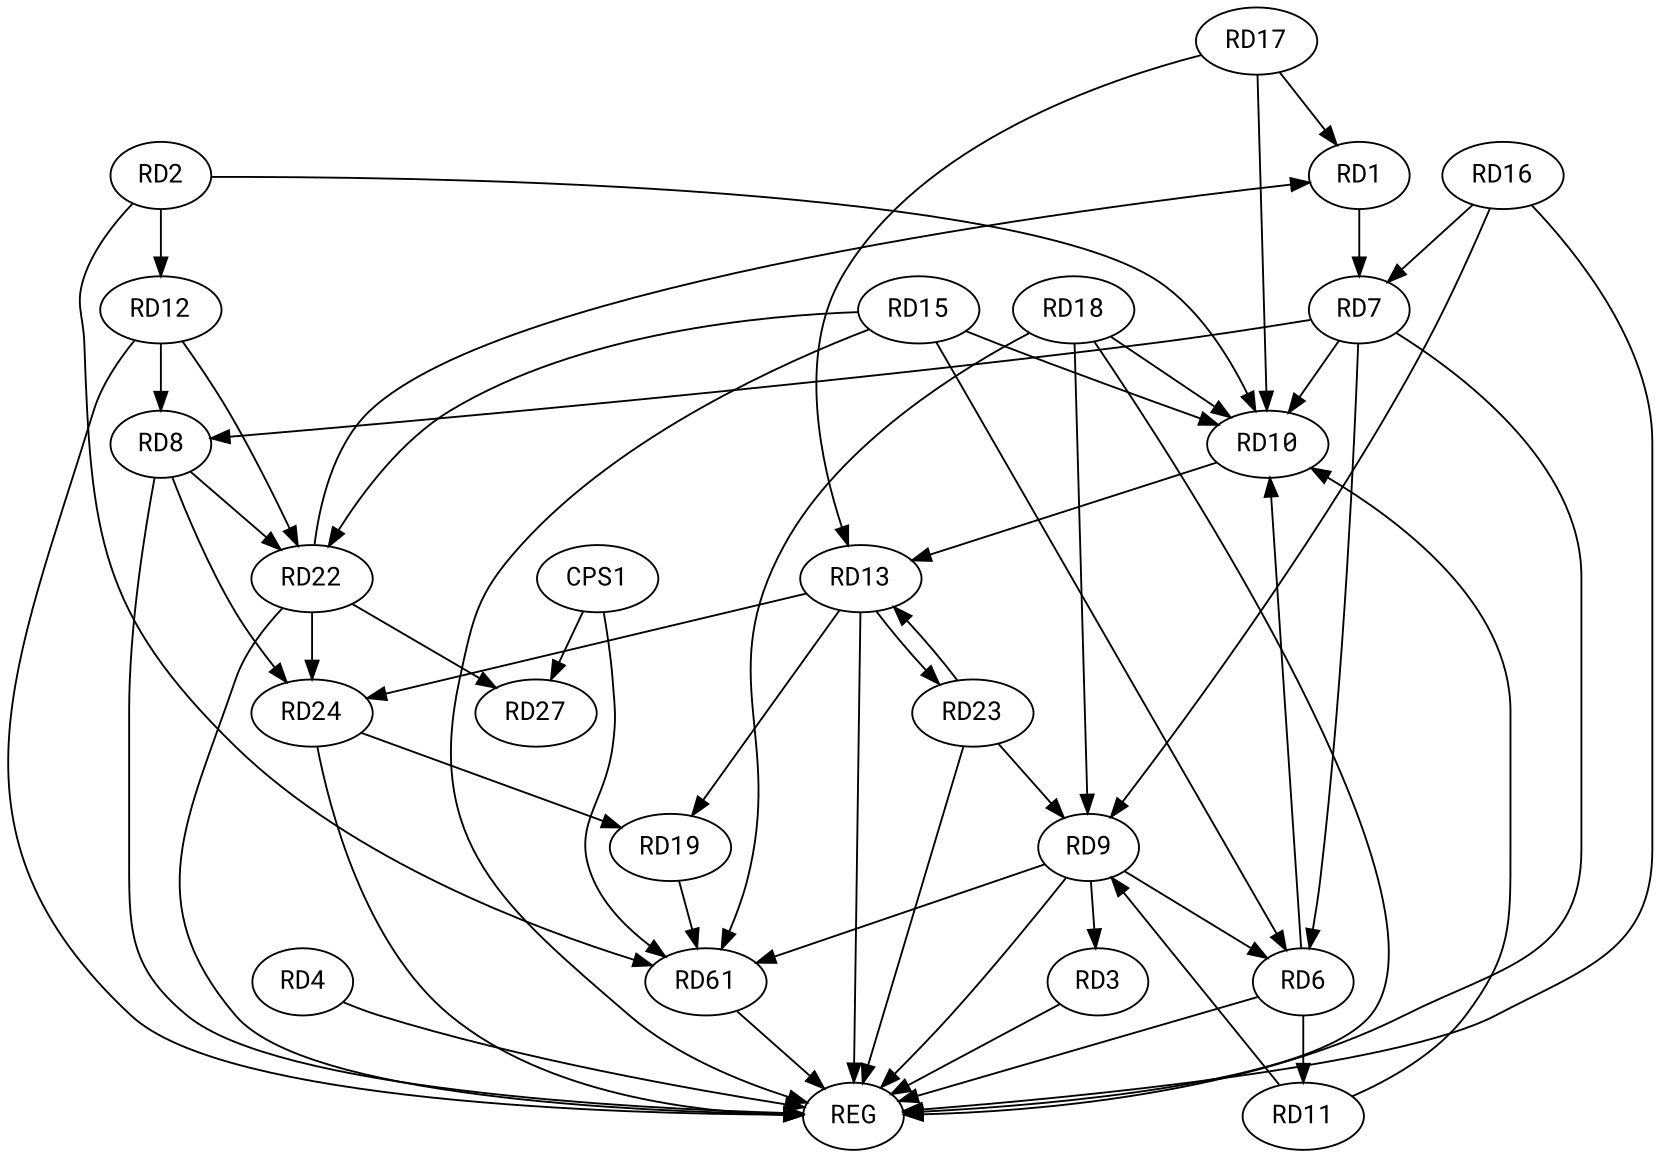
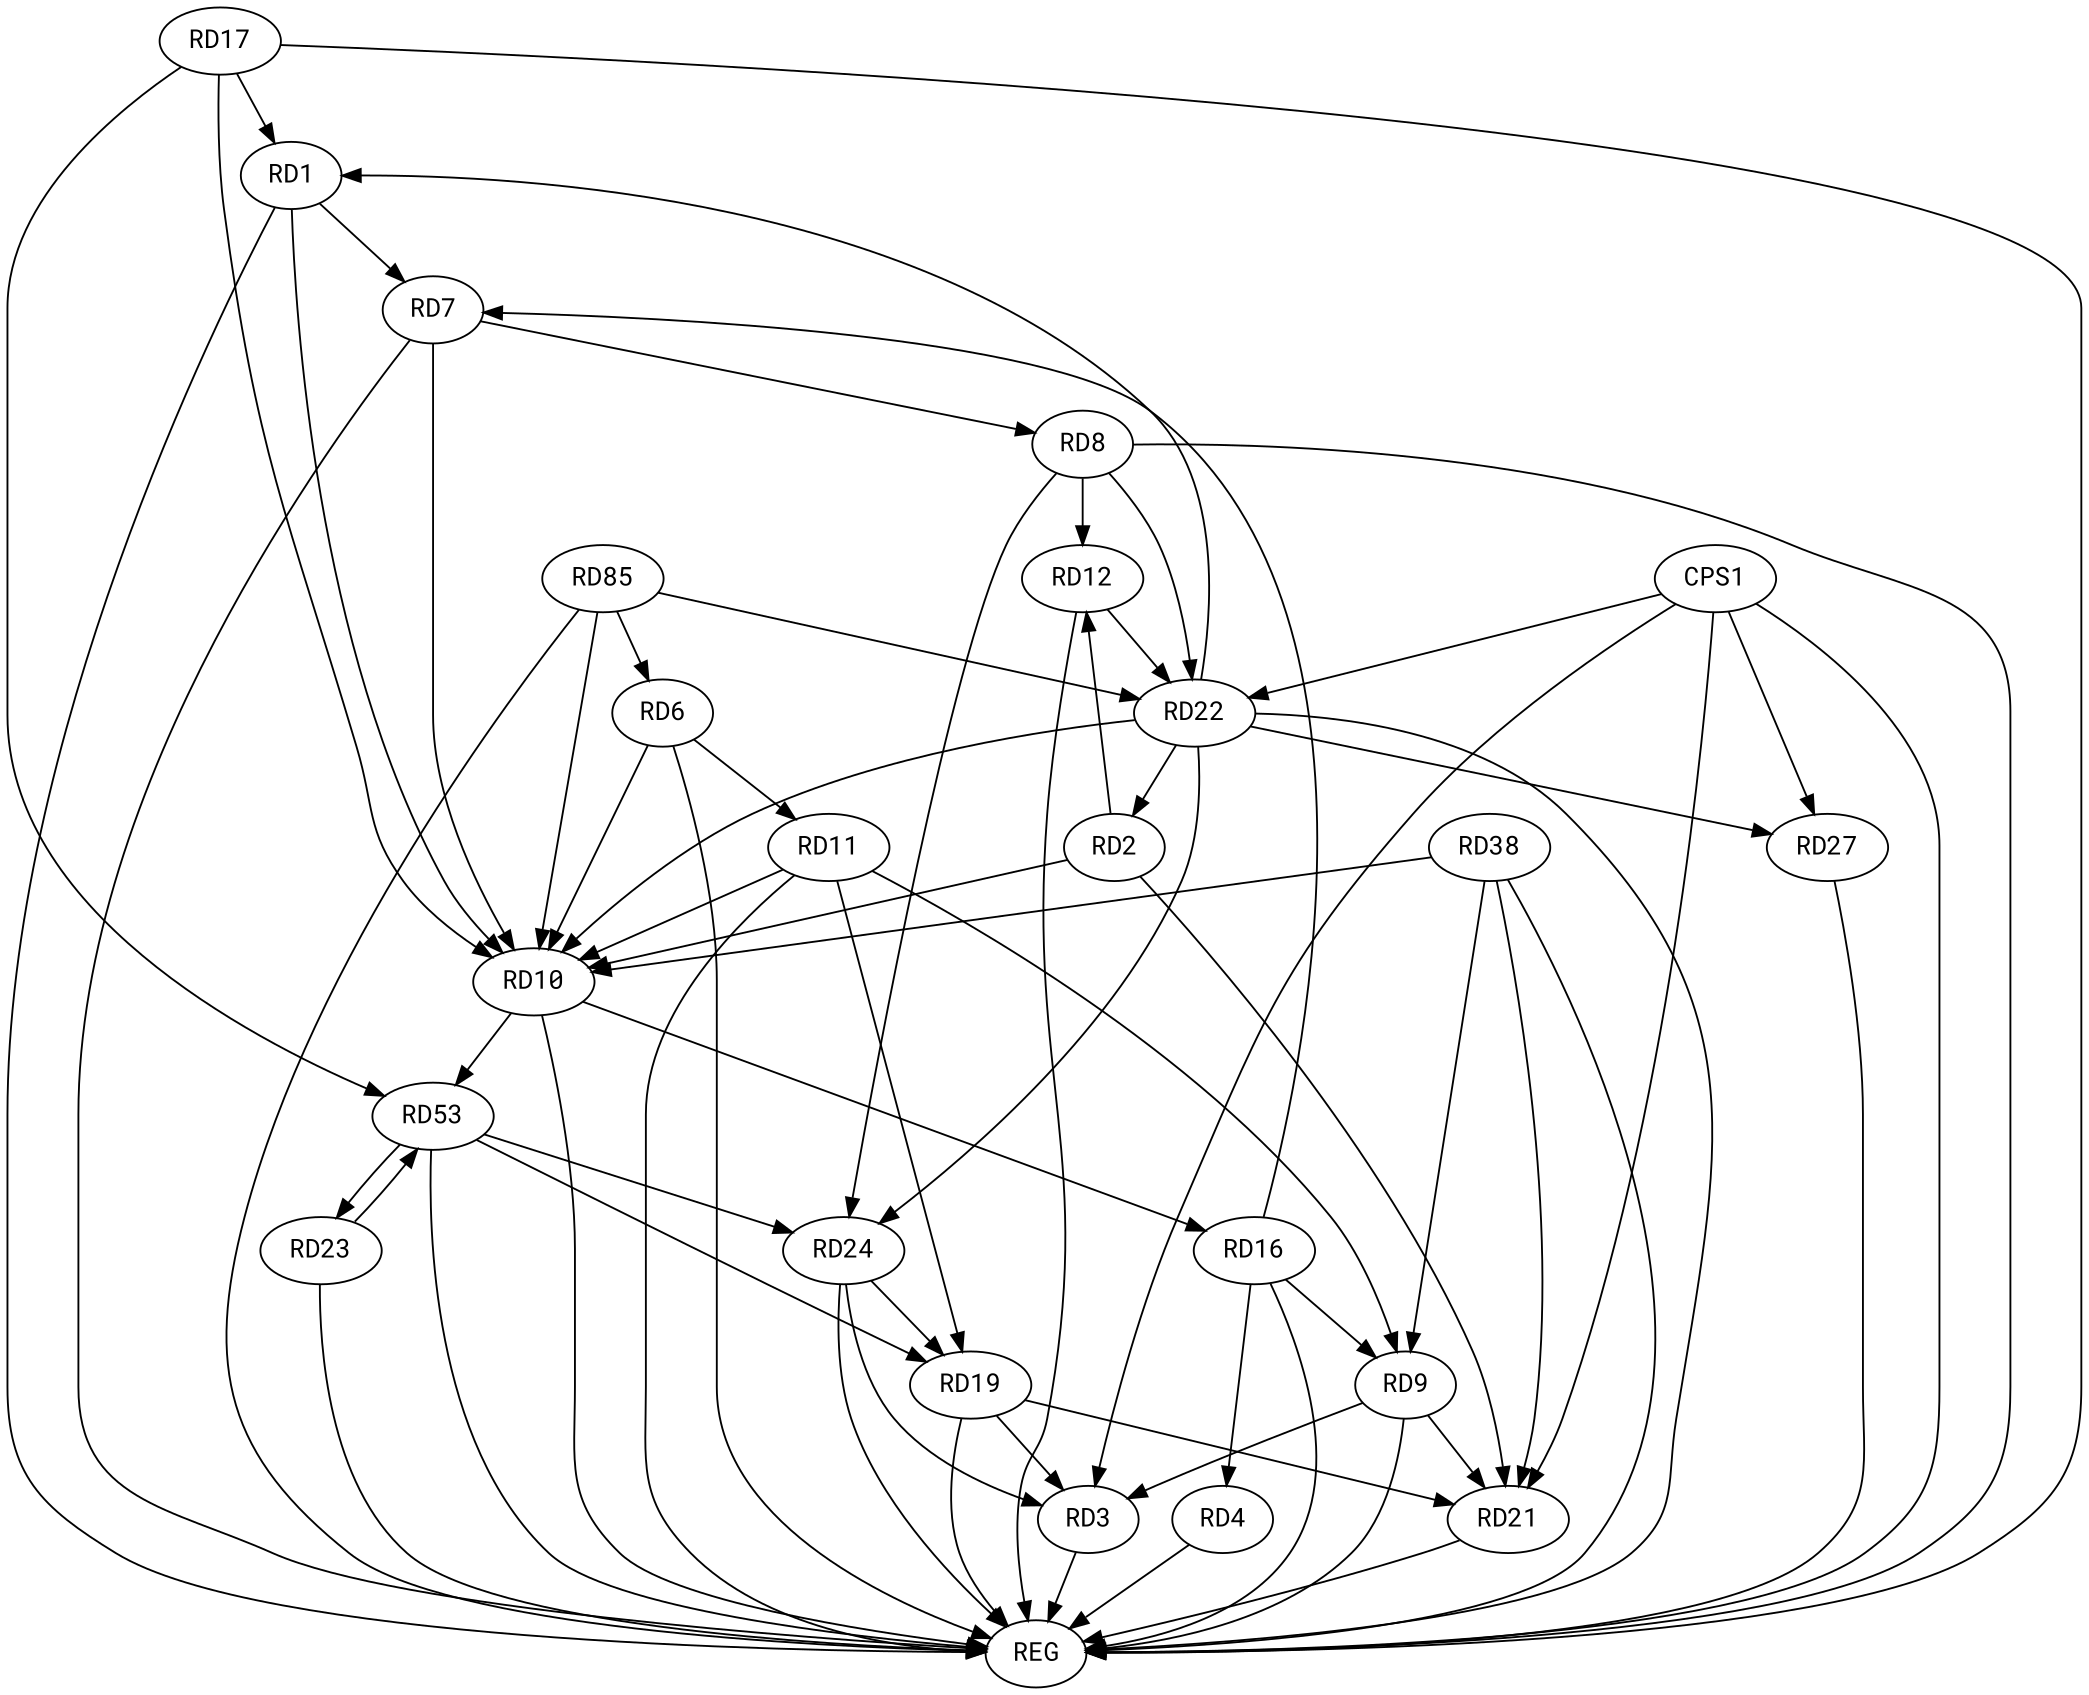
(919, 310) -> (603, 579)
(1074, 310) -> (1490, 847)
(161, 368) -> (1083, 502)
none -> (2081, 471)
(861, 579) -> (433, 1116)
none -> (340, 590)
(1342, 637) -> none
none -> (1464, 644)
none -> (1160, 772)
(1025, 774) -> none
none -> (836, 782)
(1188, 910) -> none
none -> (1294, 971)
(706, 982) -> (1508, 1519)
none -> (894, 1096)
none -> (885, 1113)
none -> (7, 1310)
none -> (646, 1345)
none -> (1240, 1375)
none -> (898, 1422)
none -> (1937, 1440)
none -> (1024, 1446)
none -> (576, 1471)
none -> (952, 1520)
none -> (1801, 1563)
